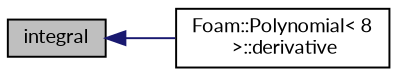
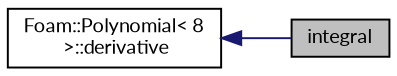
(150, 38) -> (267, 38)
